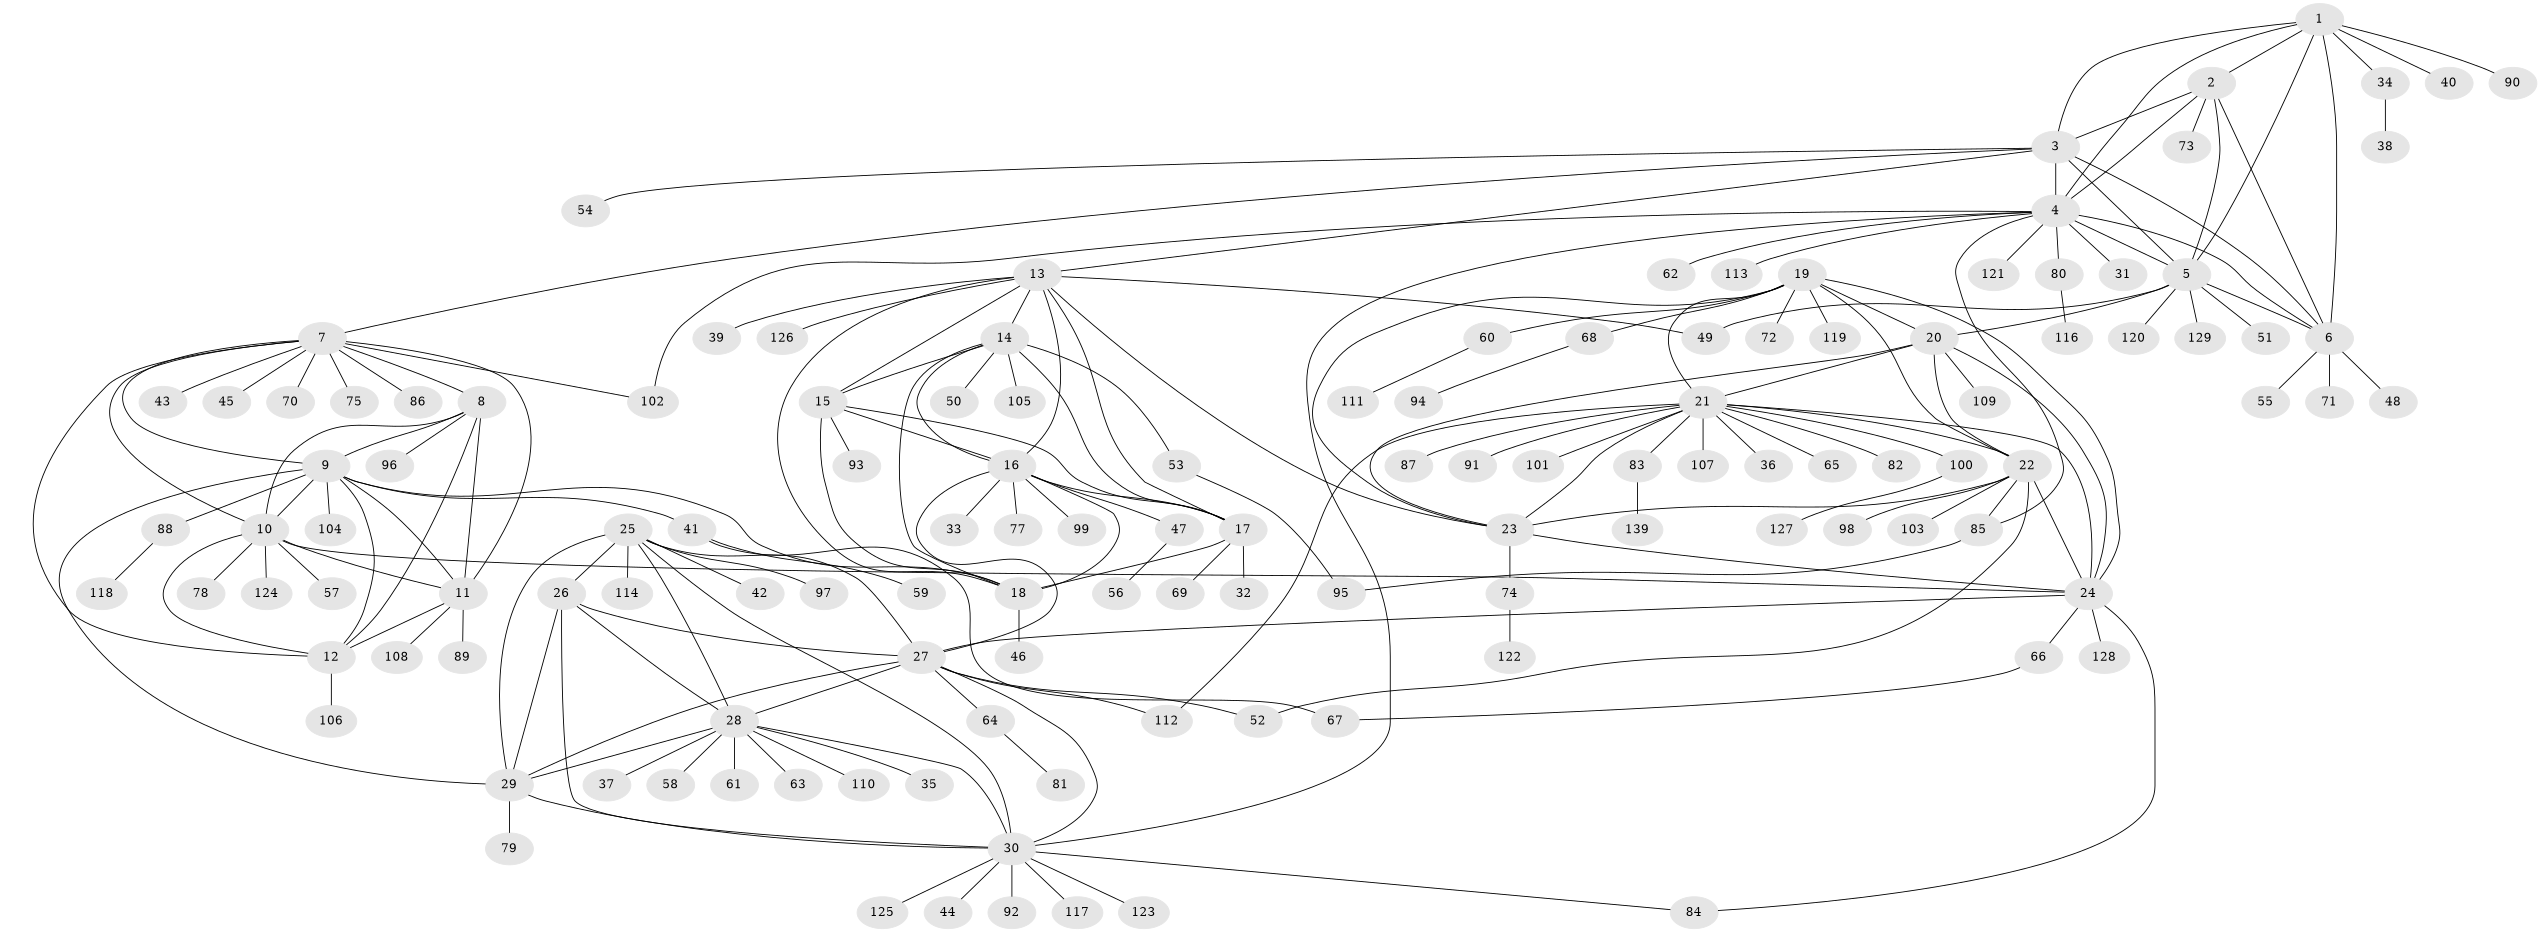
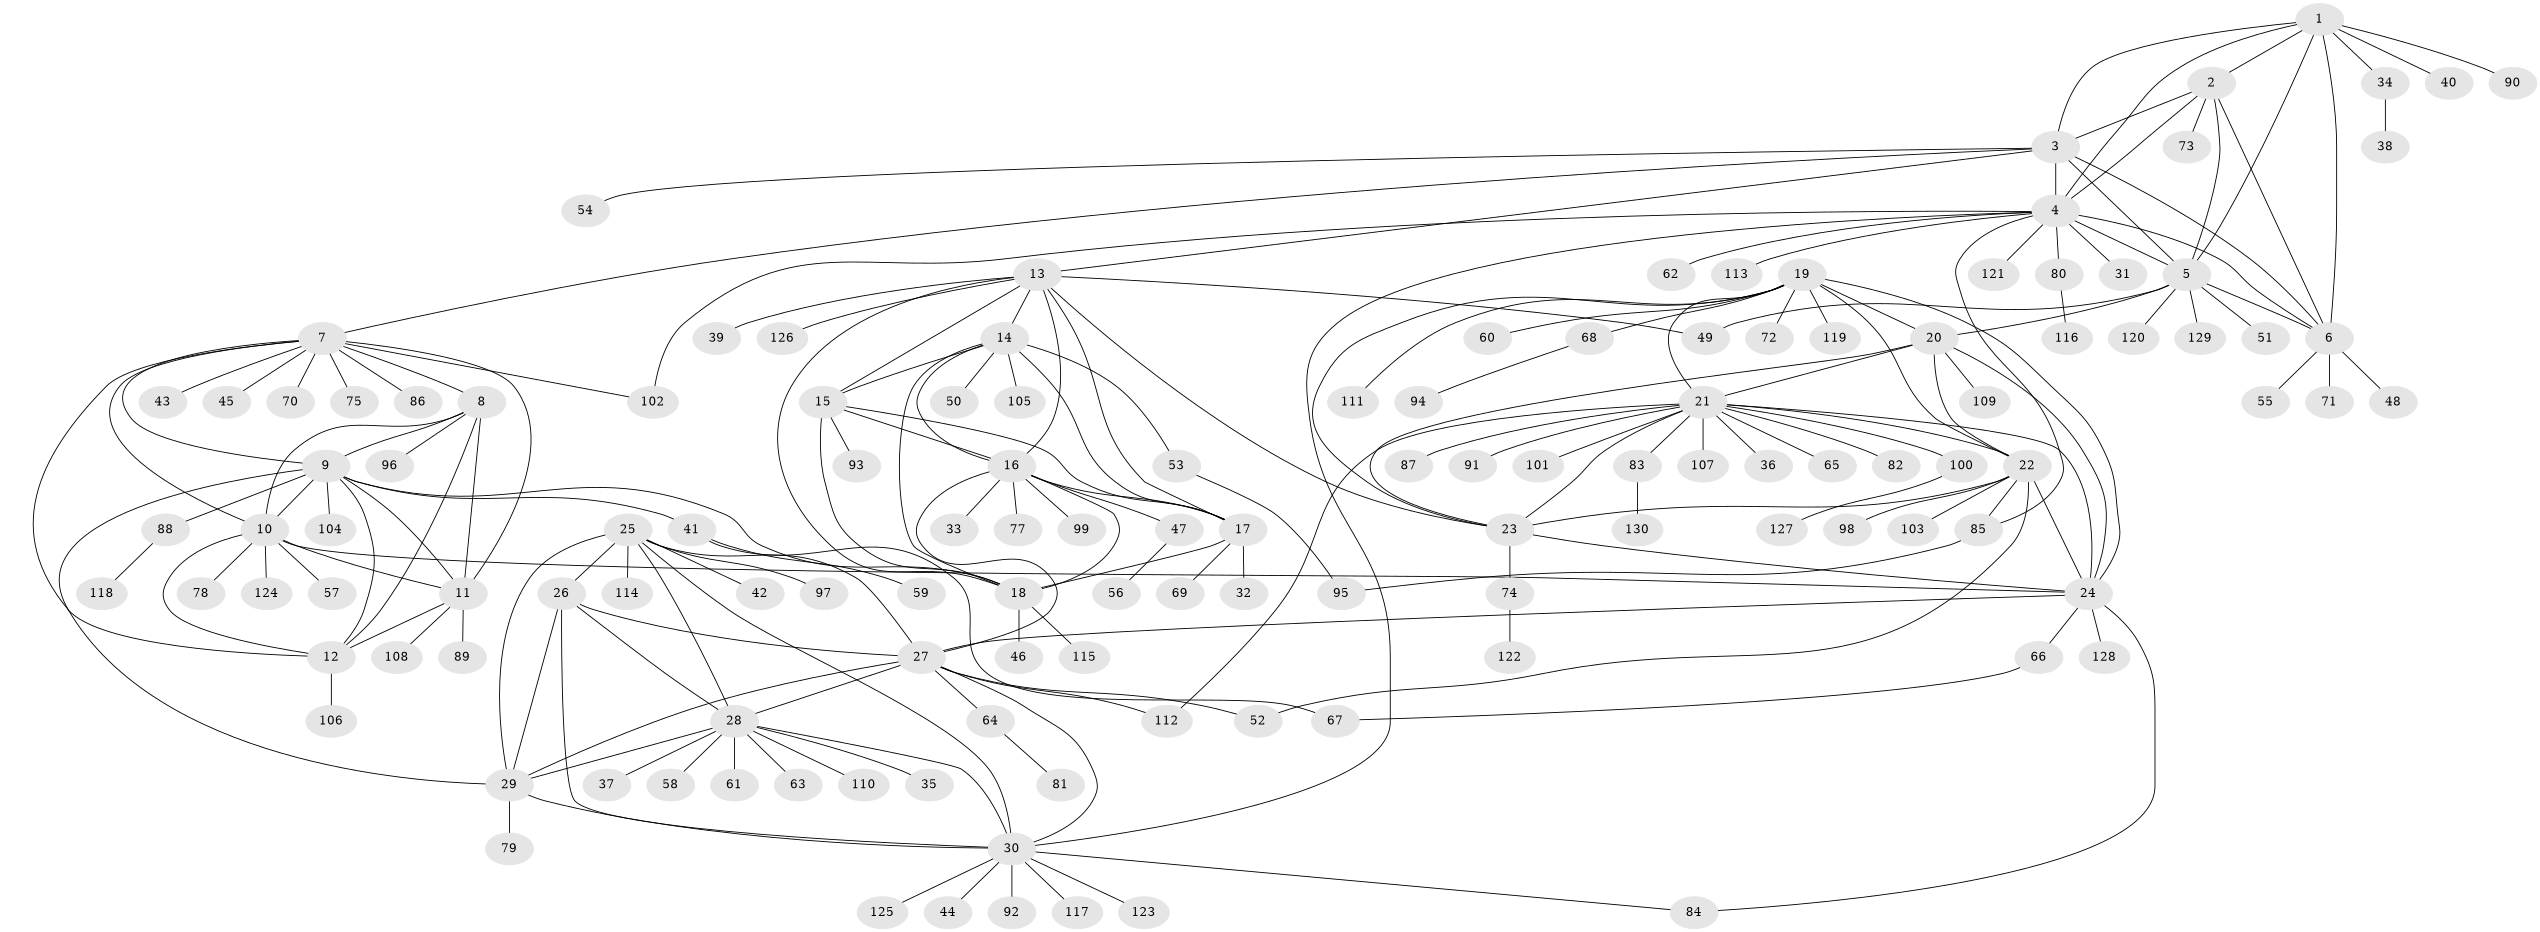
(1421, 370) -> (1519, 305)
(1638, 530) -> (1638, 530)
none -> (1085, 657)
